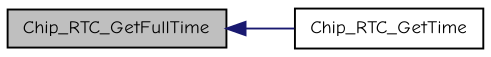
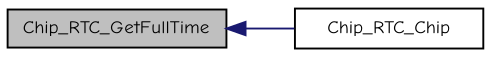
(389, 29) -> (389, 29)
